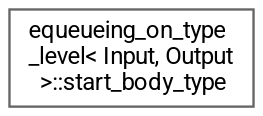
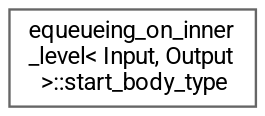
(132, 58) -> (133, 58)
